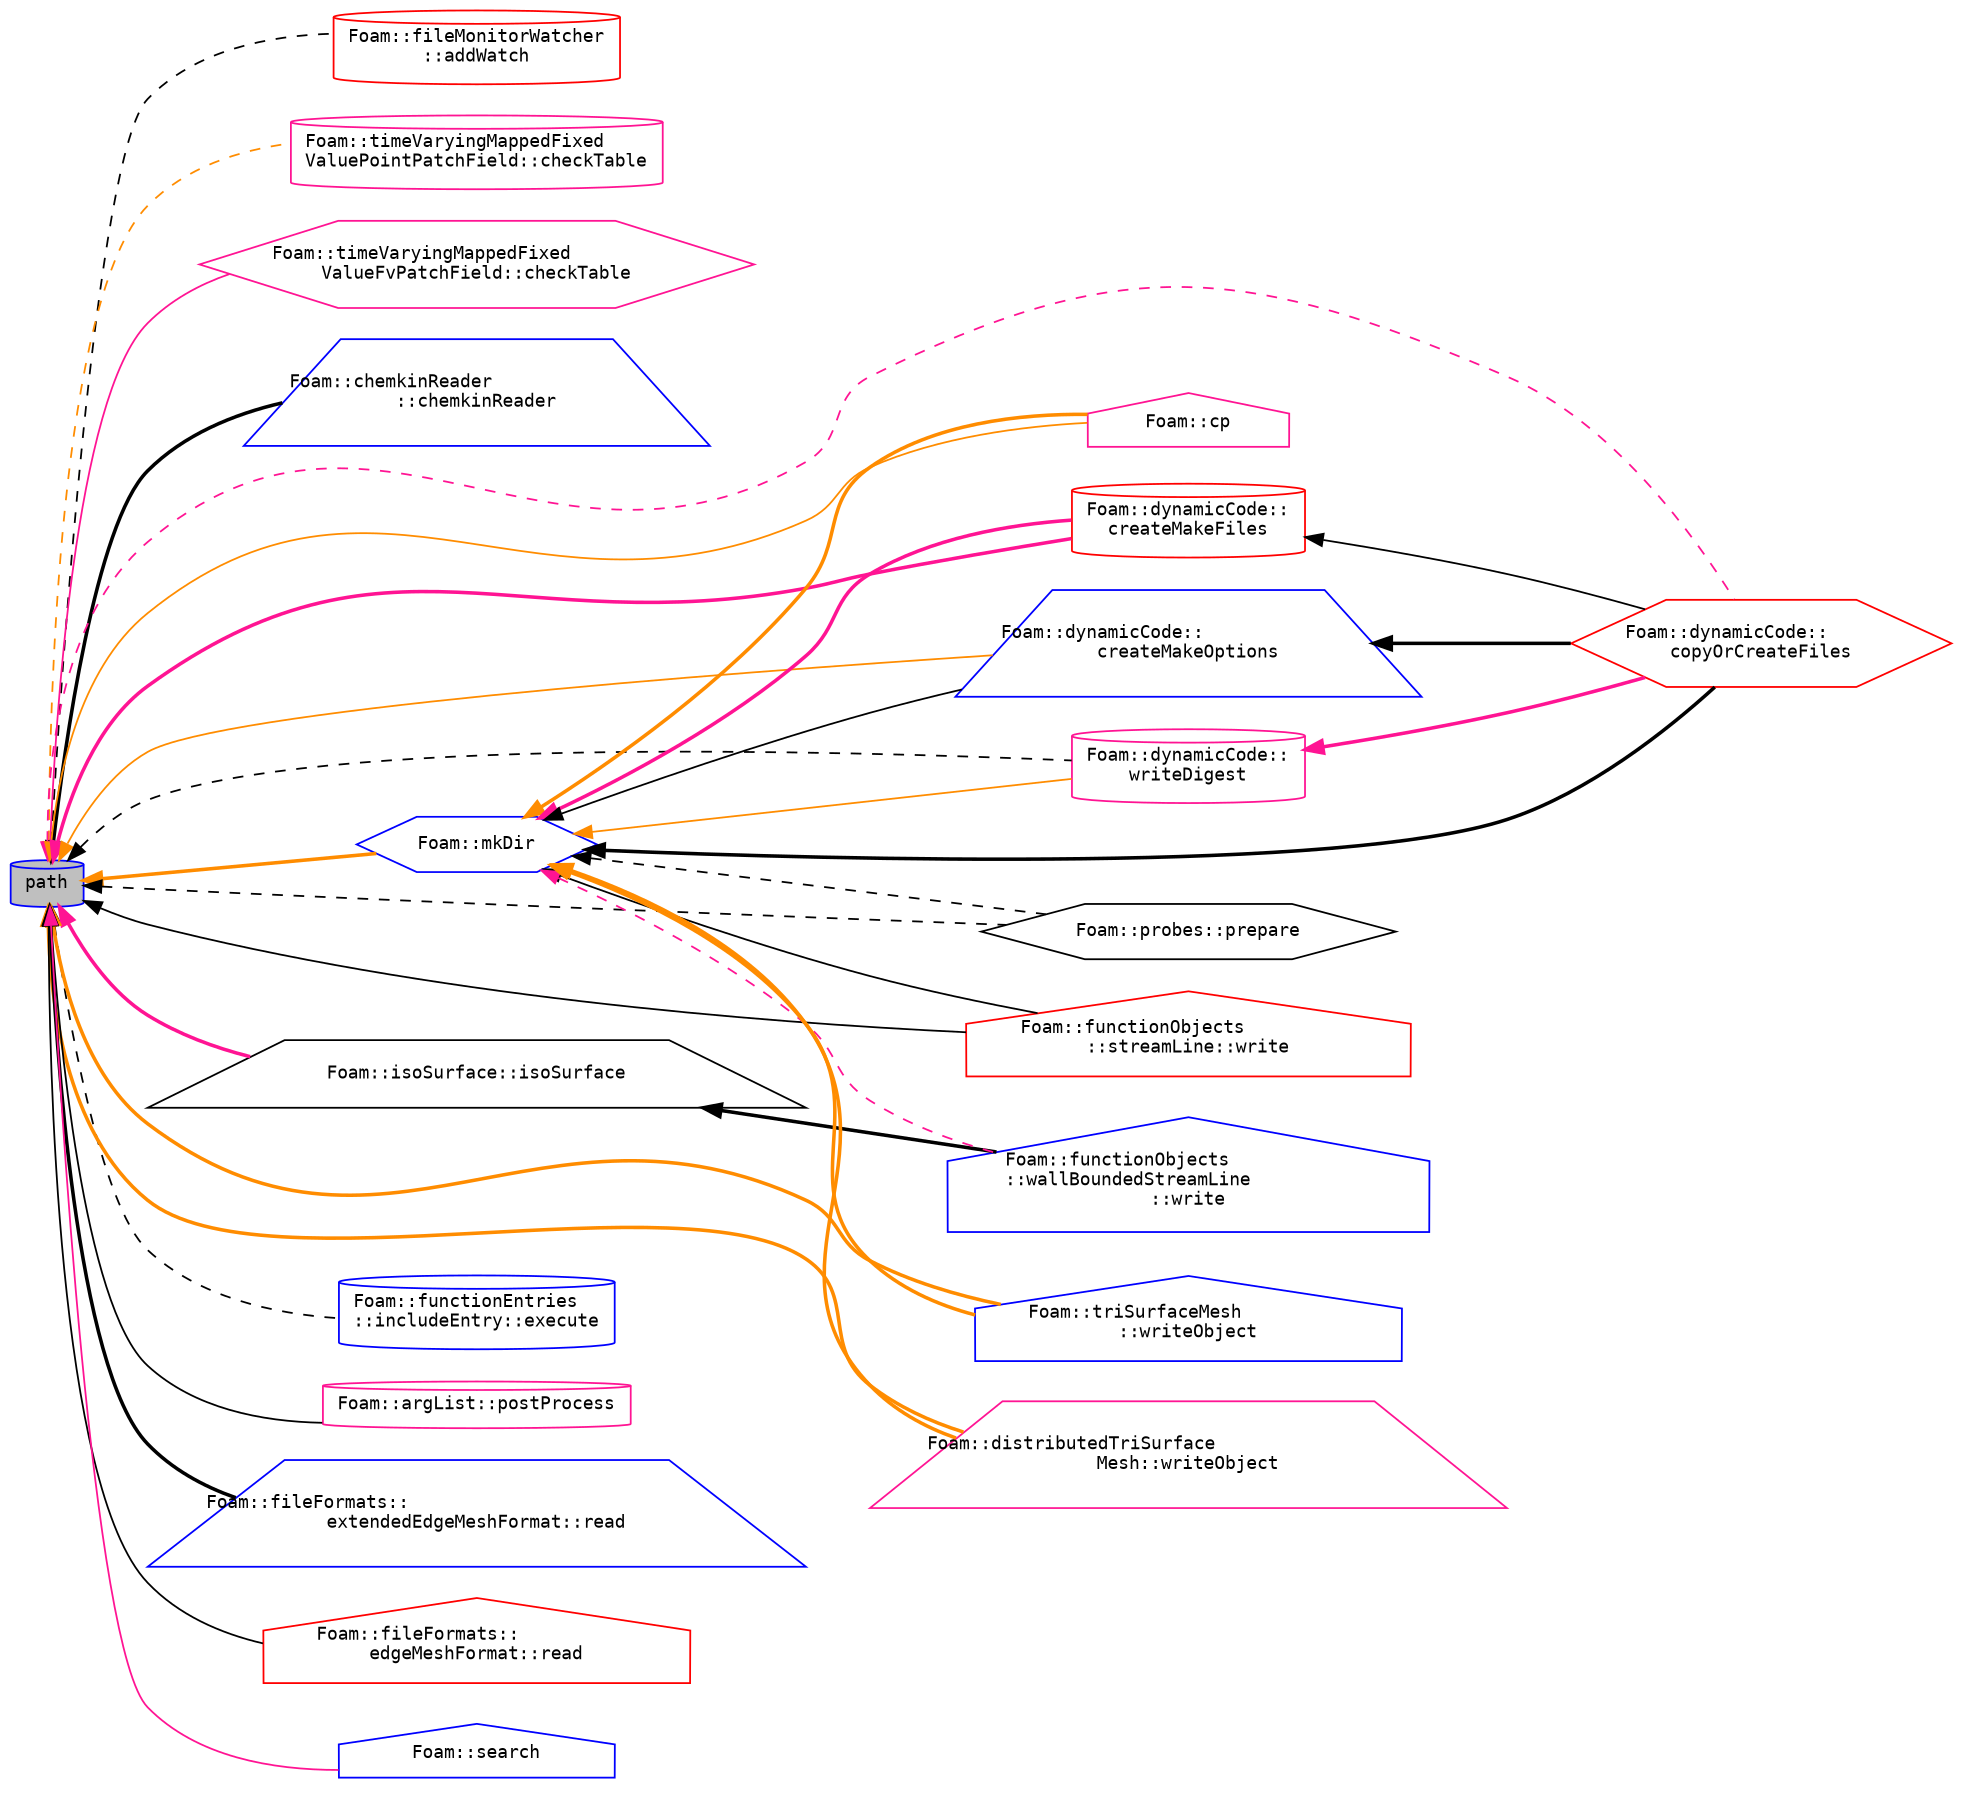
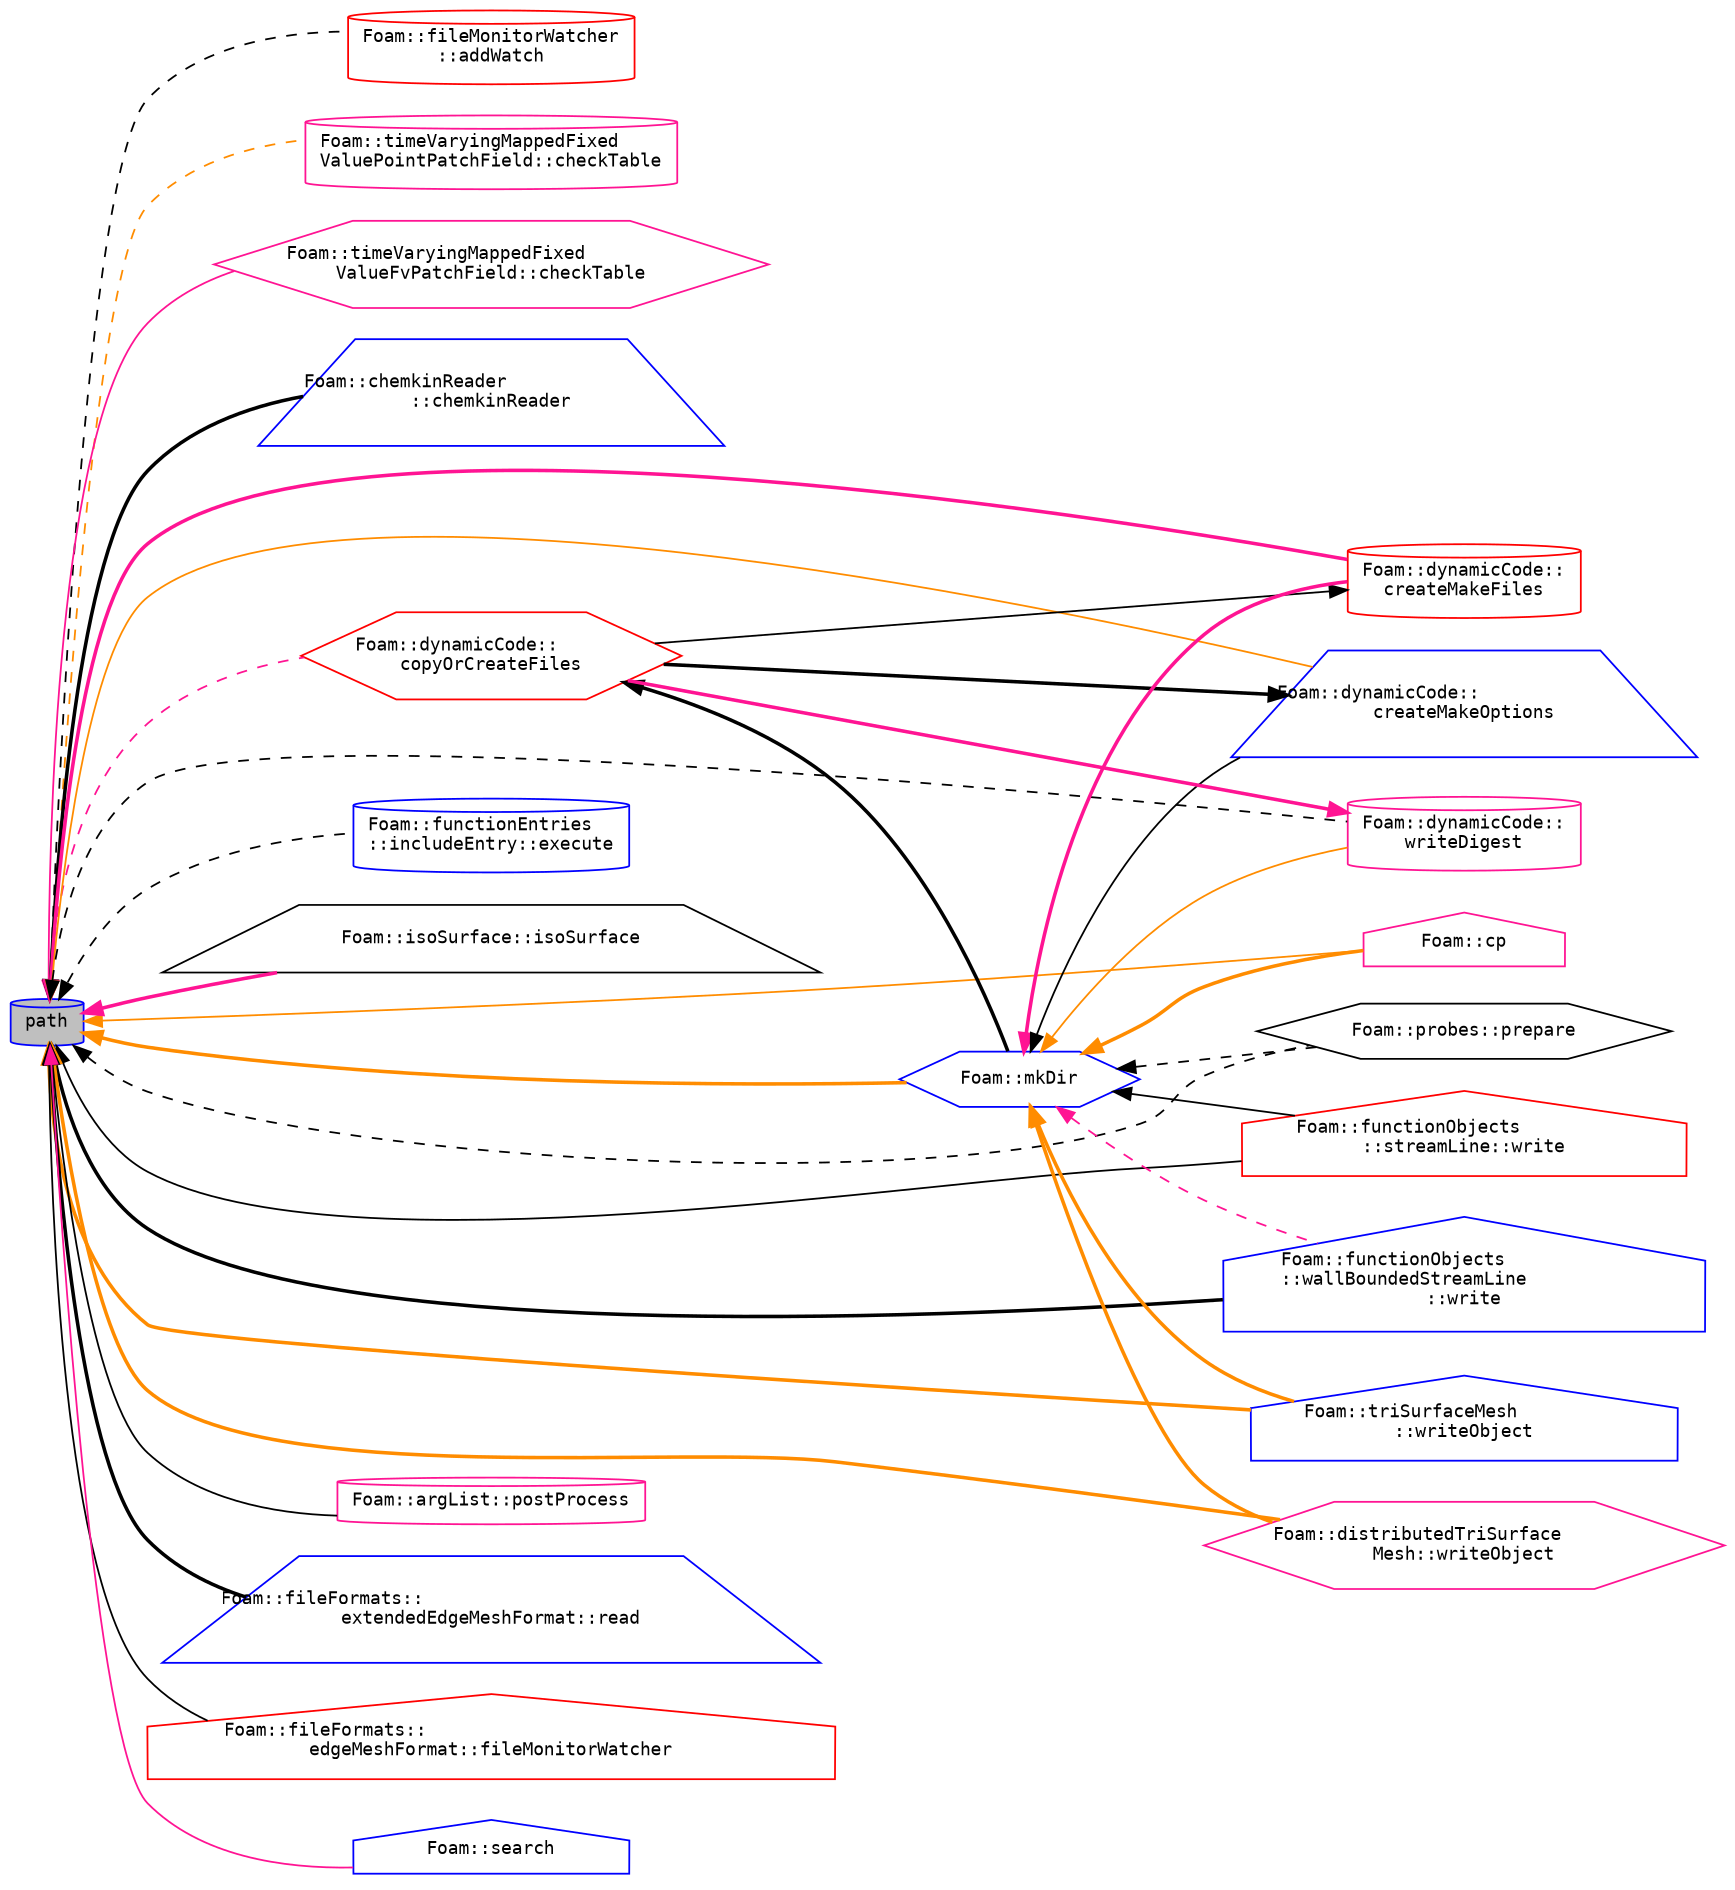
(1181, 856) -> (873, 819)
(859, 1131) -> (583, 1312)
(1188, 1455) -> (1464, 1545)
(477, 1645) -> (491, 1741)
